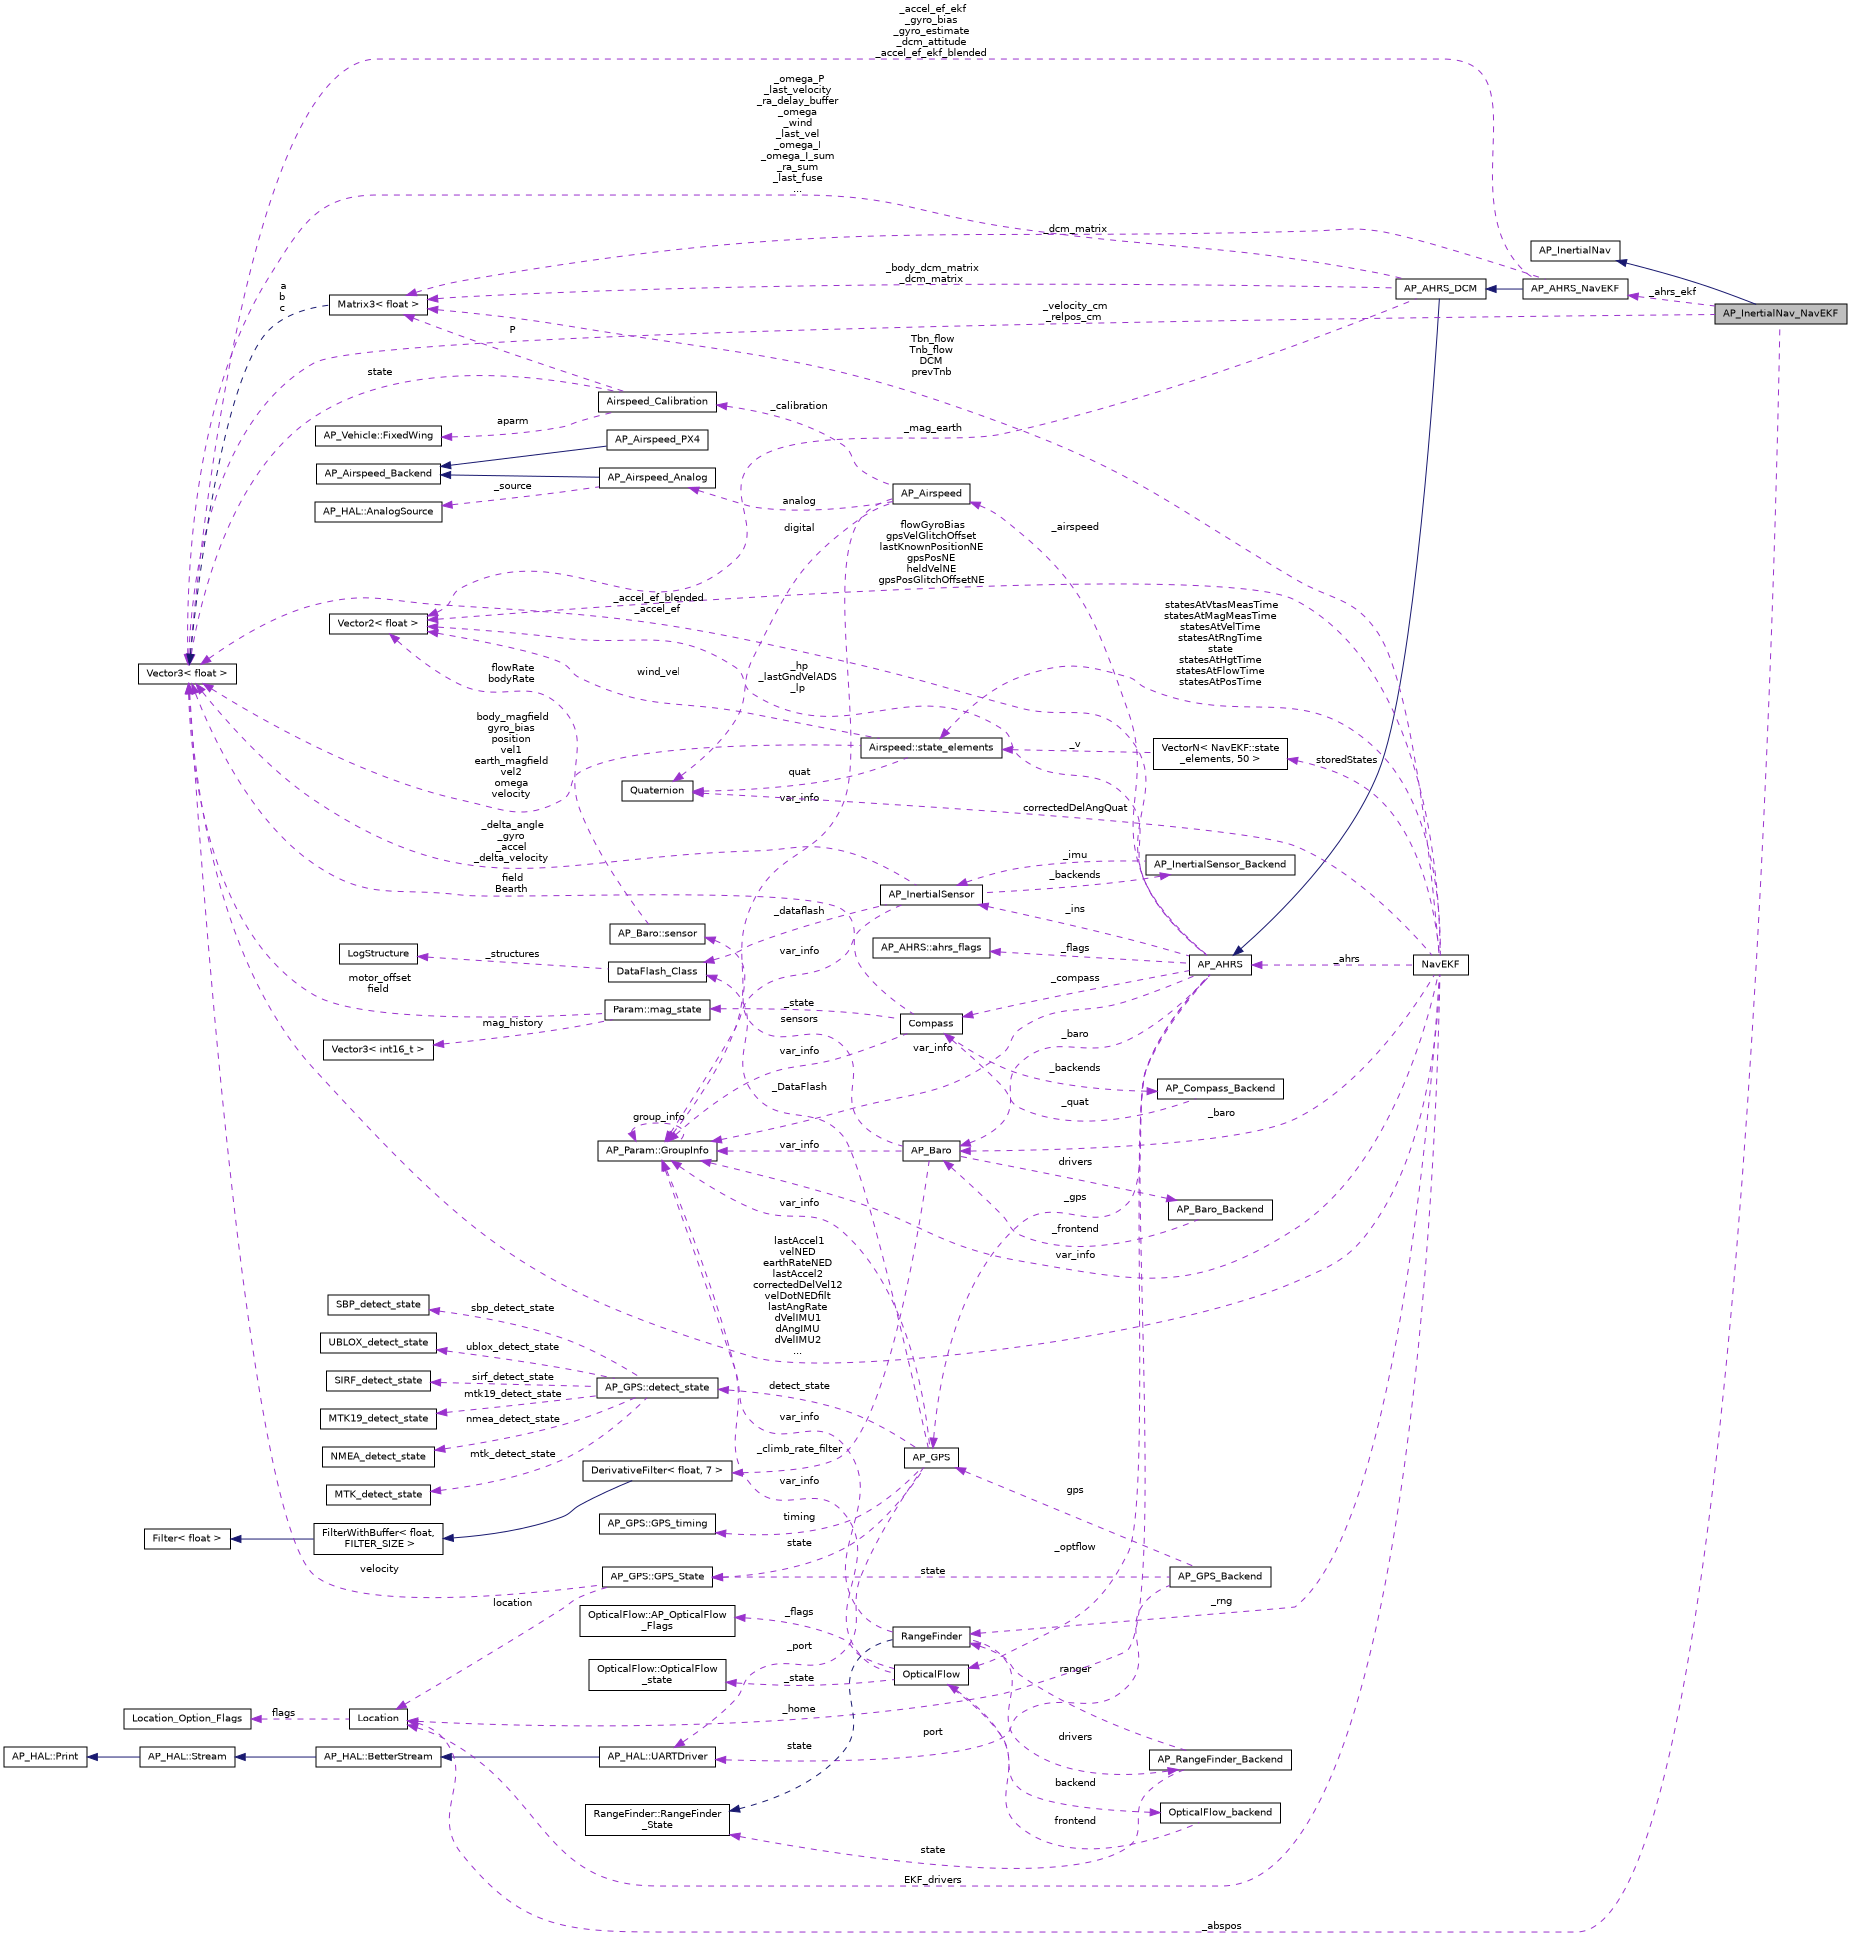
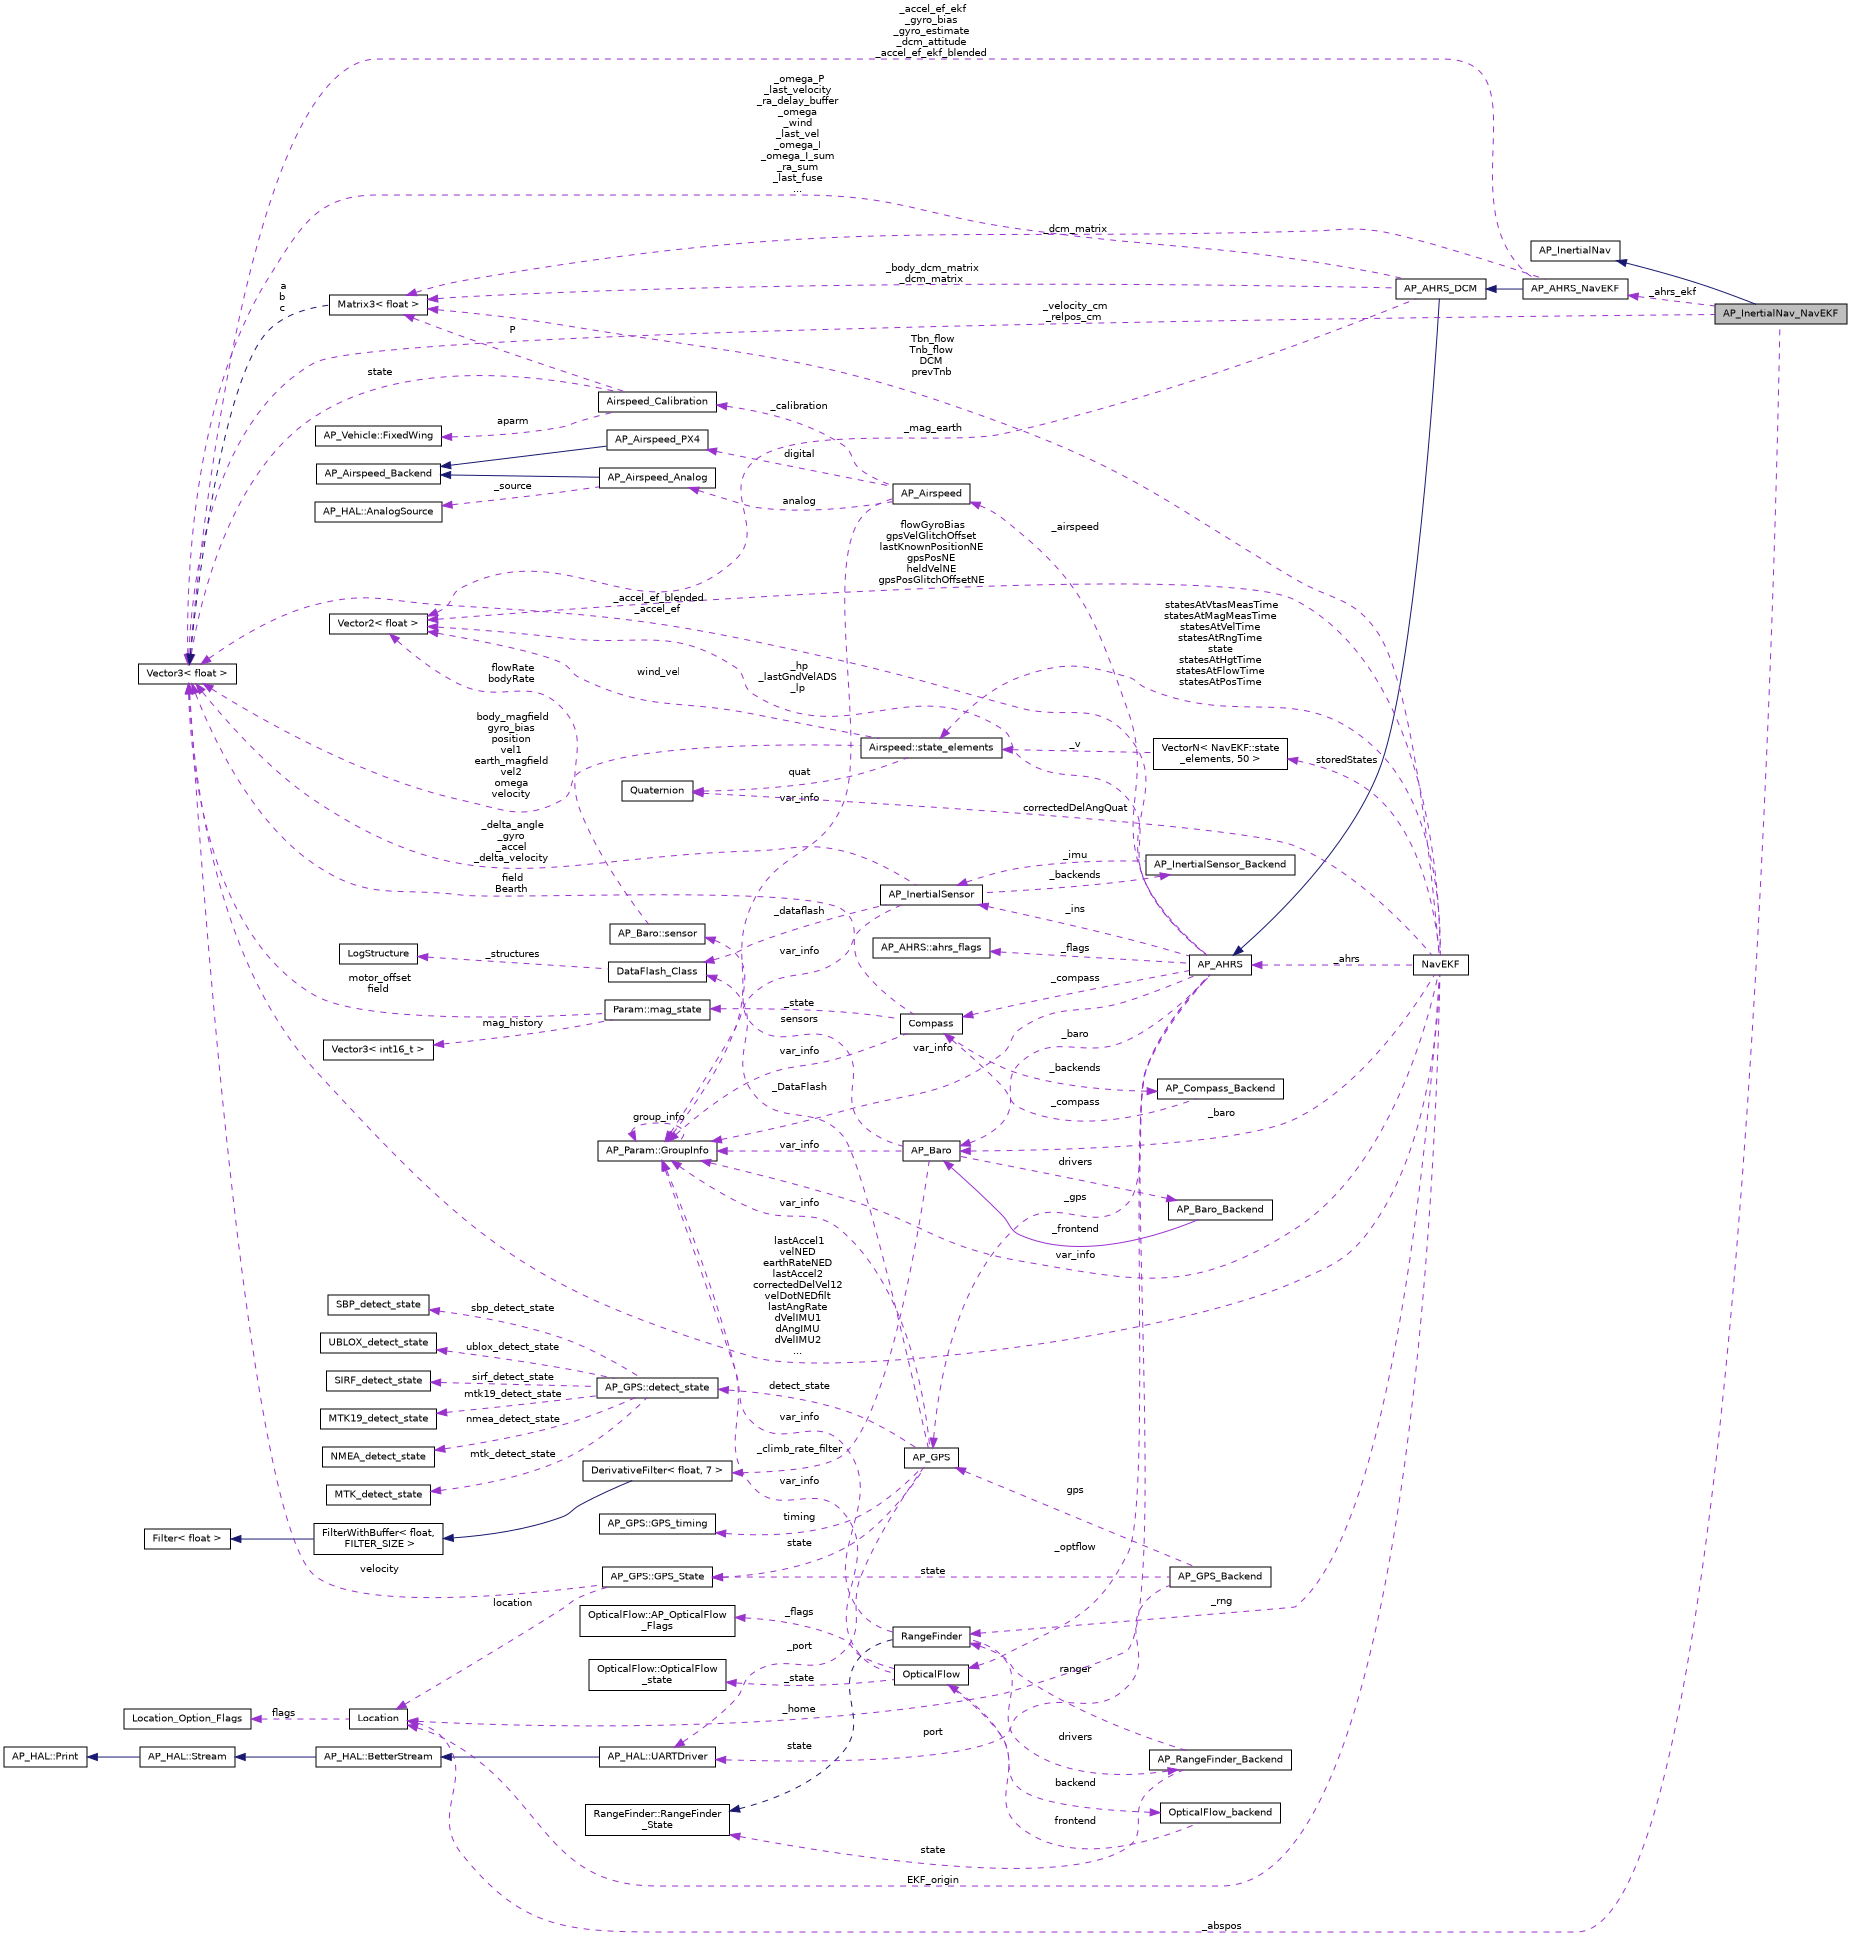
(769, 626) -> (805, 469)
(1074, 1102) -> (1074, 1102)
(1062, 1245) -> (1062, 1245)
(932, 1880) -> (932, 1880)
